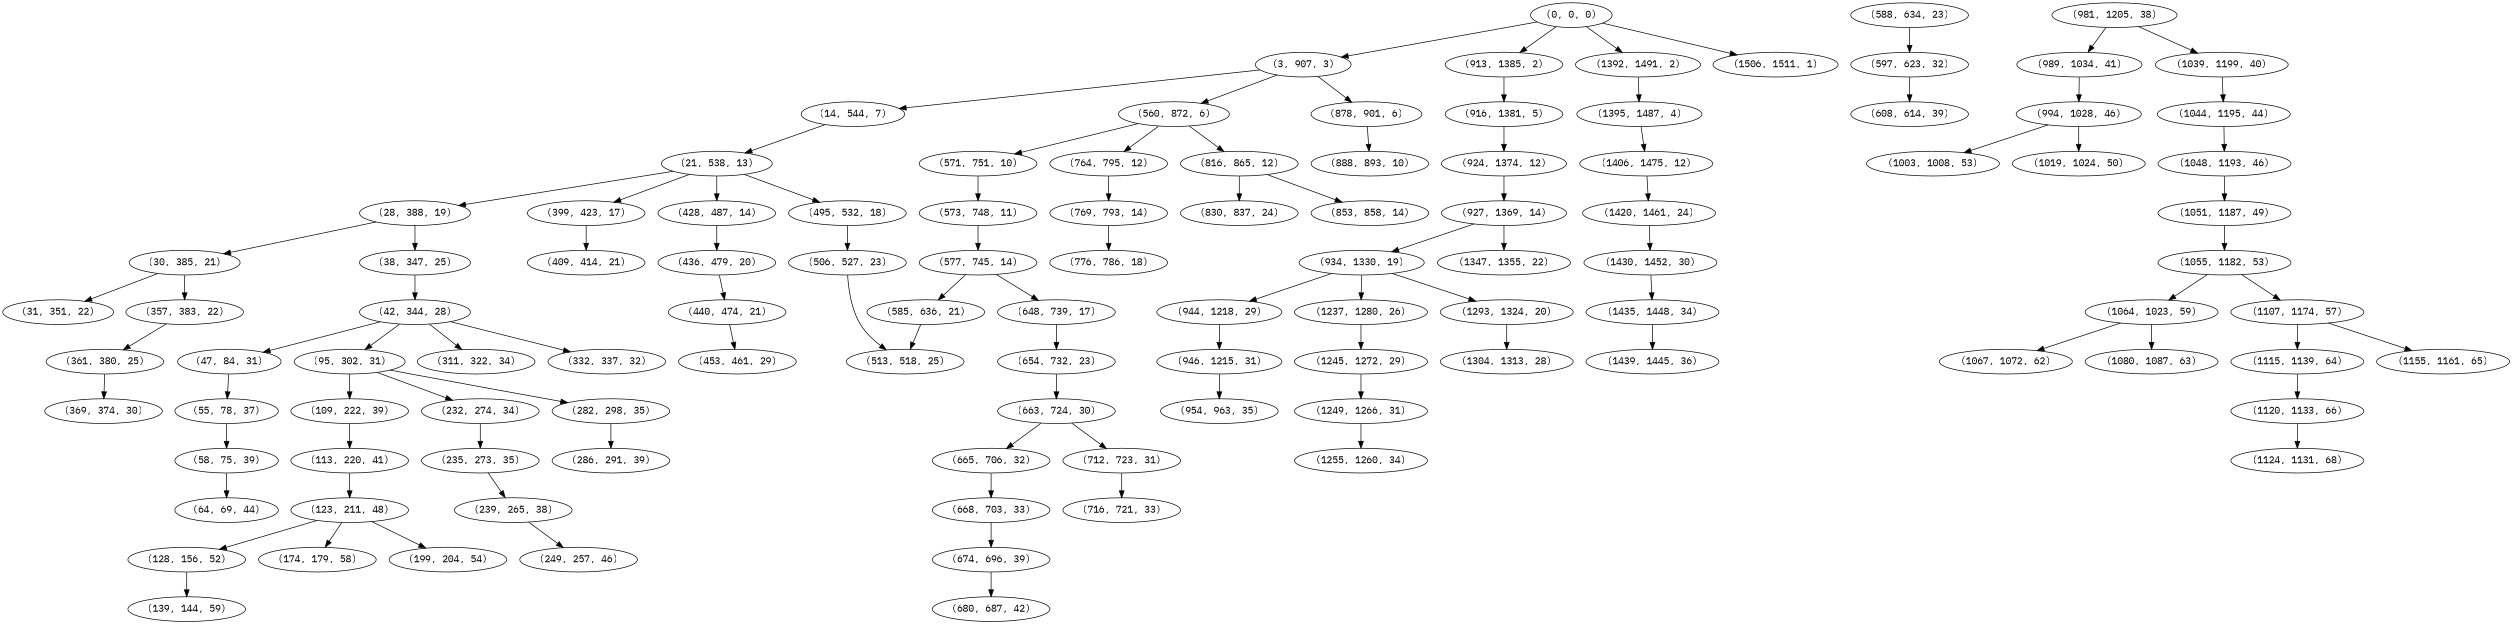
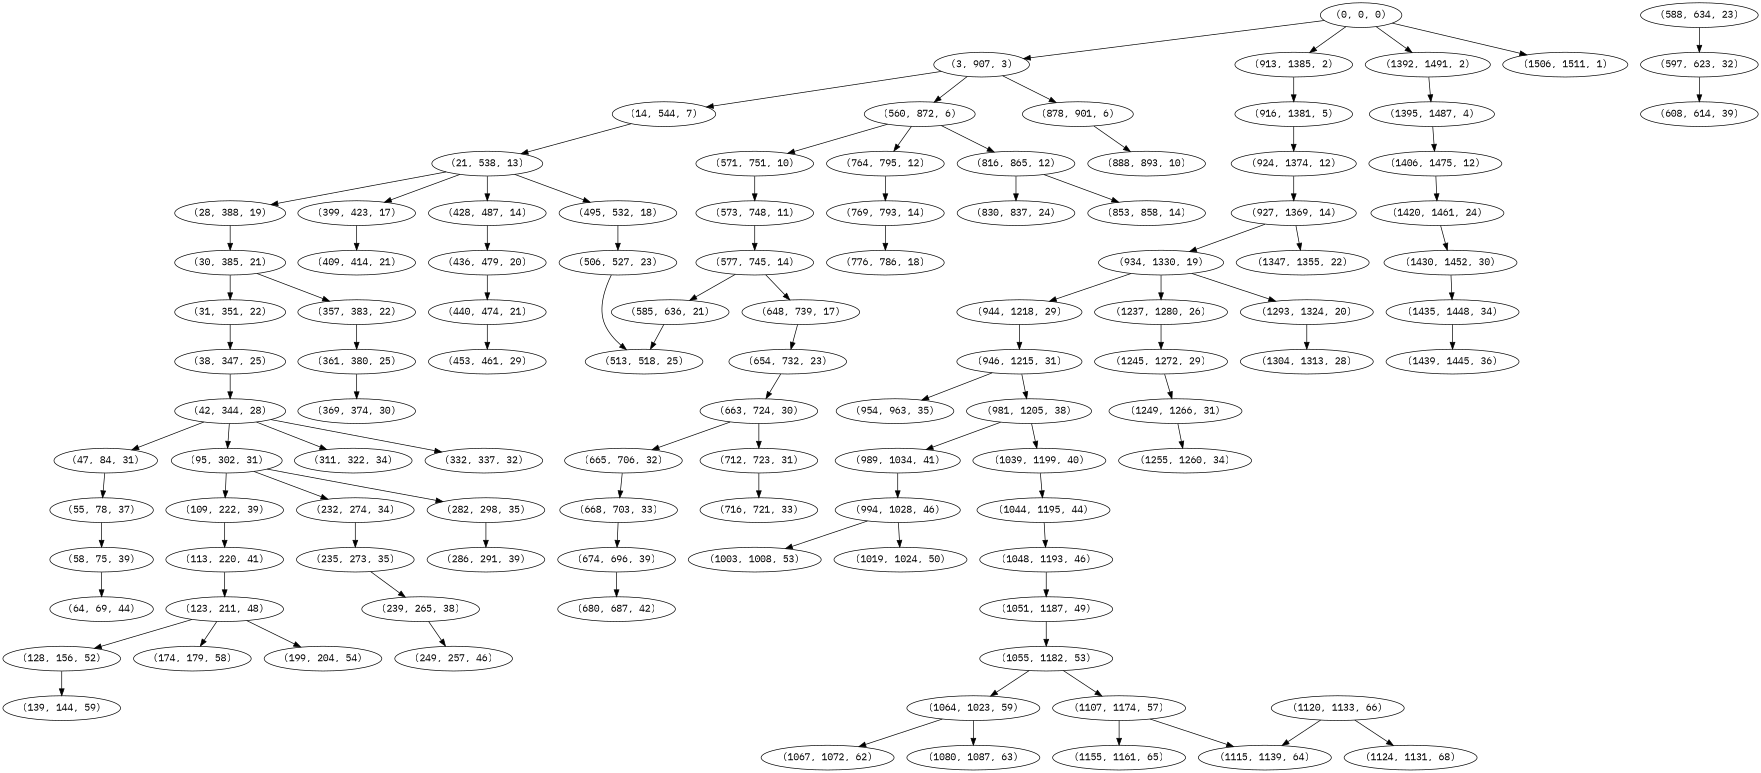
(415, 235) -> (230, 334)
none -> (1024, 383)
(2297, 383) -> (1304, 731)
